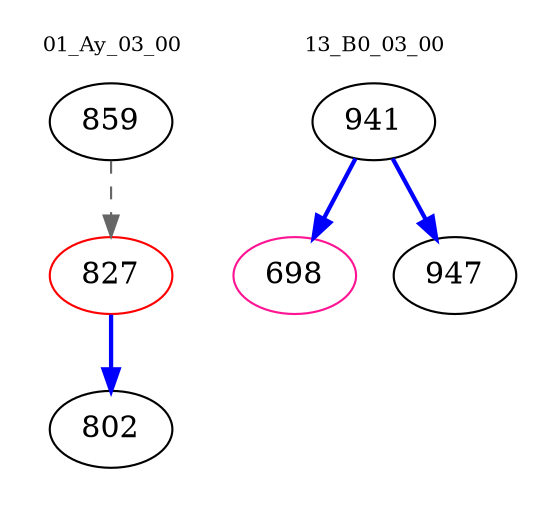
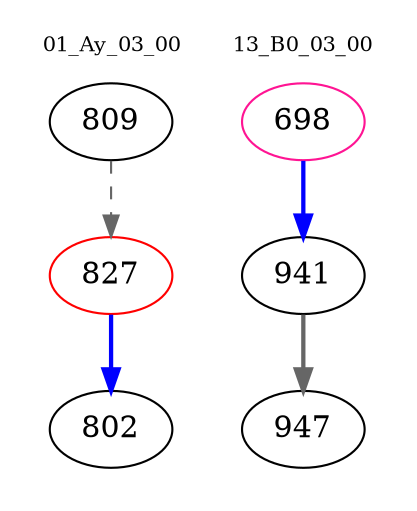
(111, 122) -> (111, 122)
(340, 189) -> (303, 188)
(409, 189) -> (303, 342)
